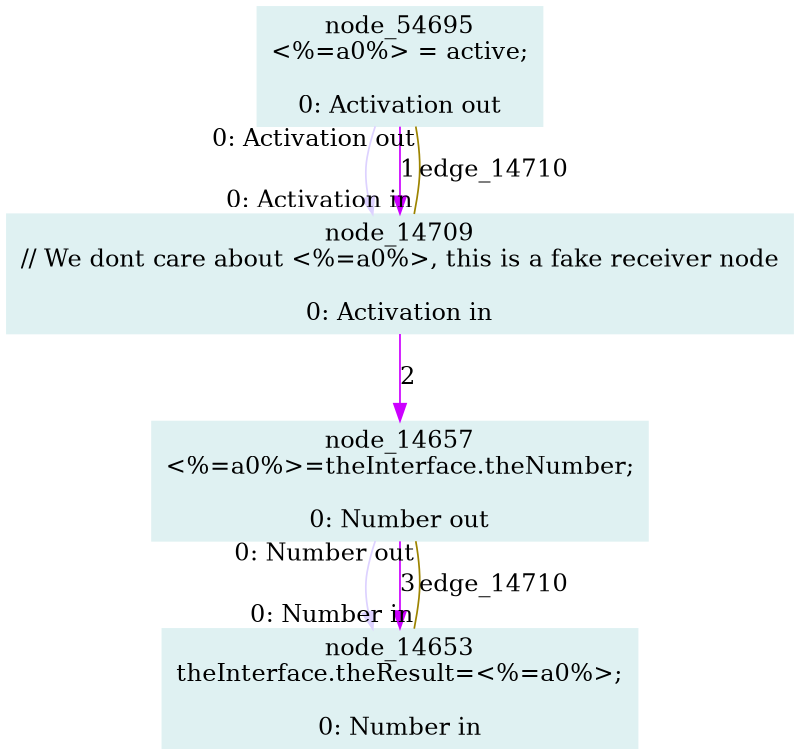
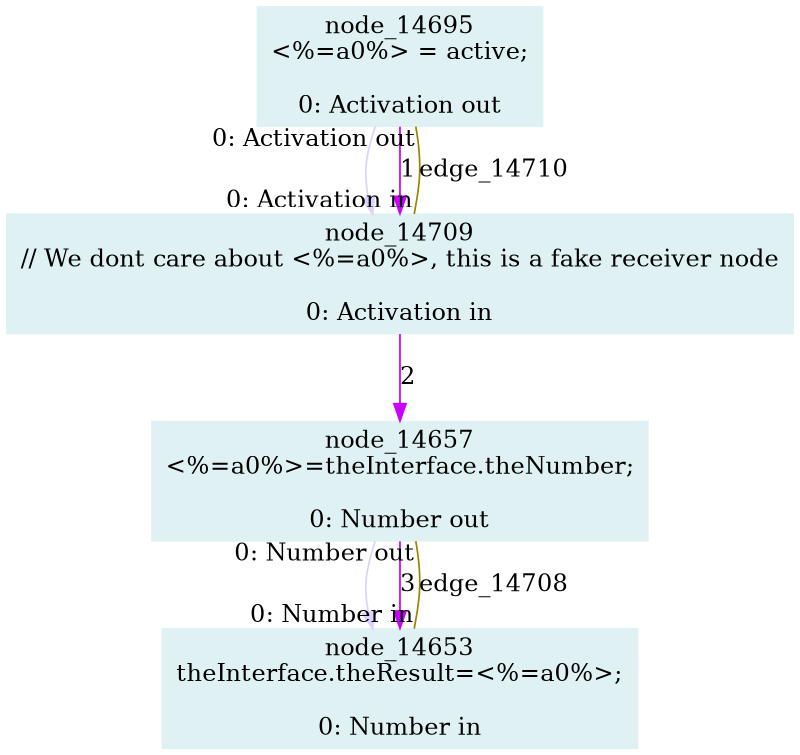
(400, 67) -> (400, 67)
(494, 585) -> (494, 585)
